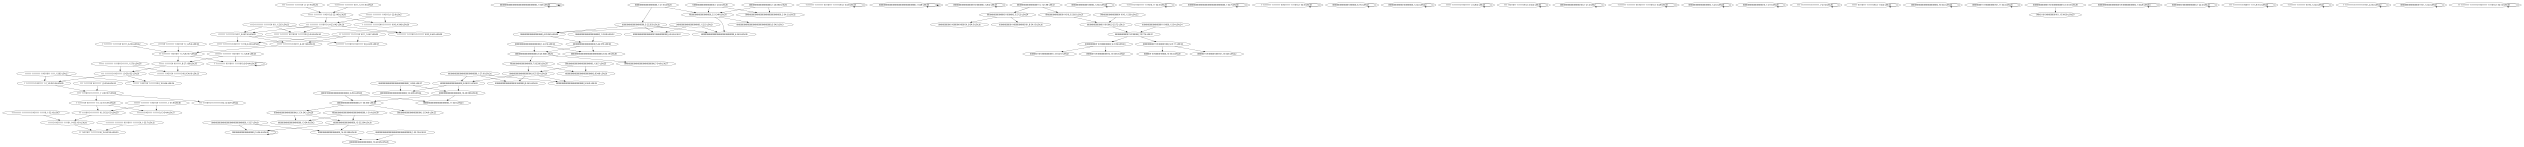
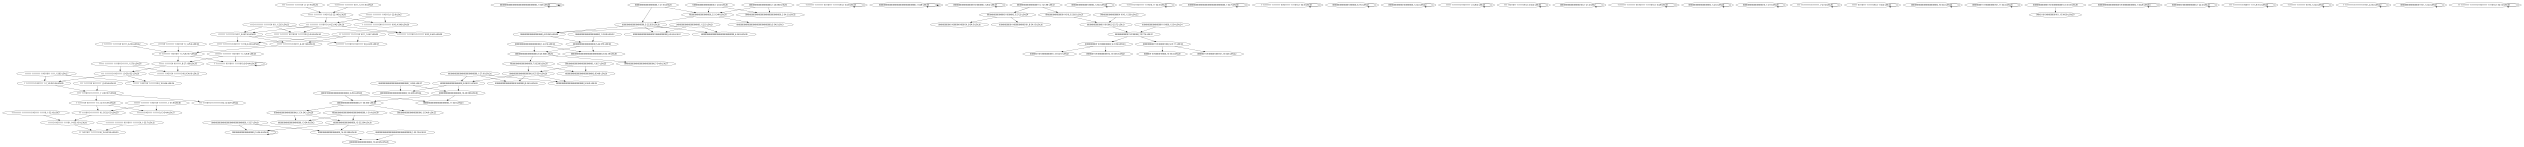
(722, 22) -> (675, 20)
